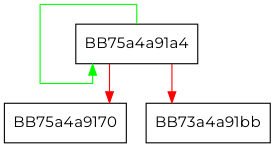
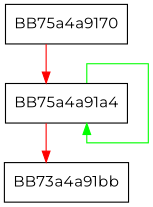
(109, 78) -> (46, 58)
